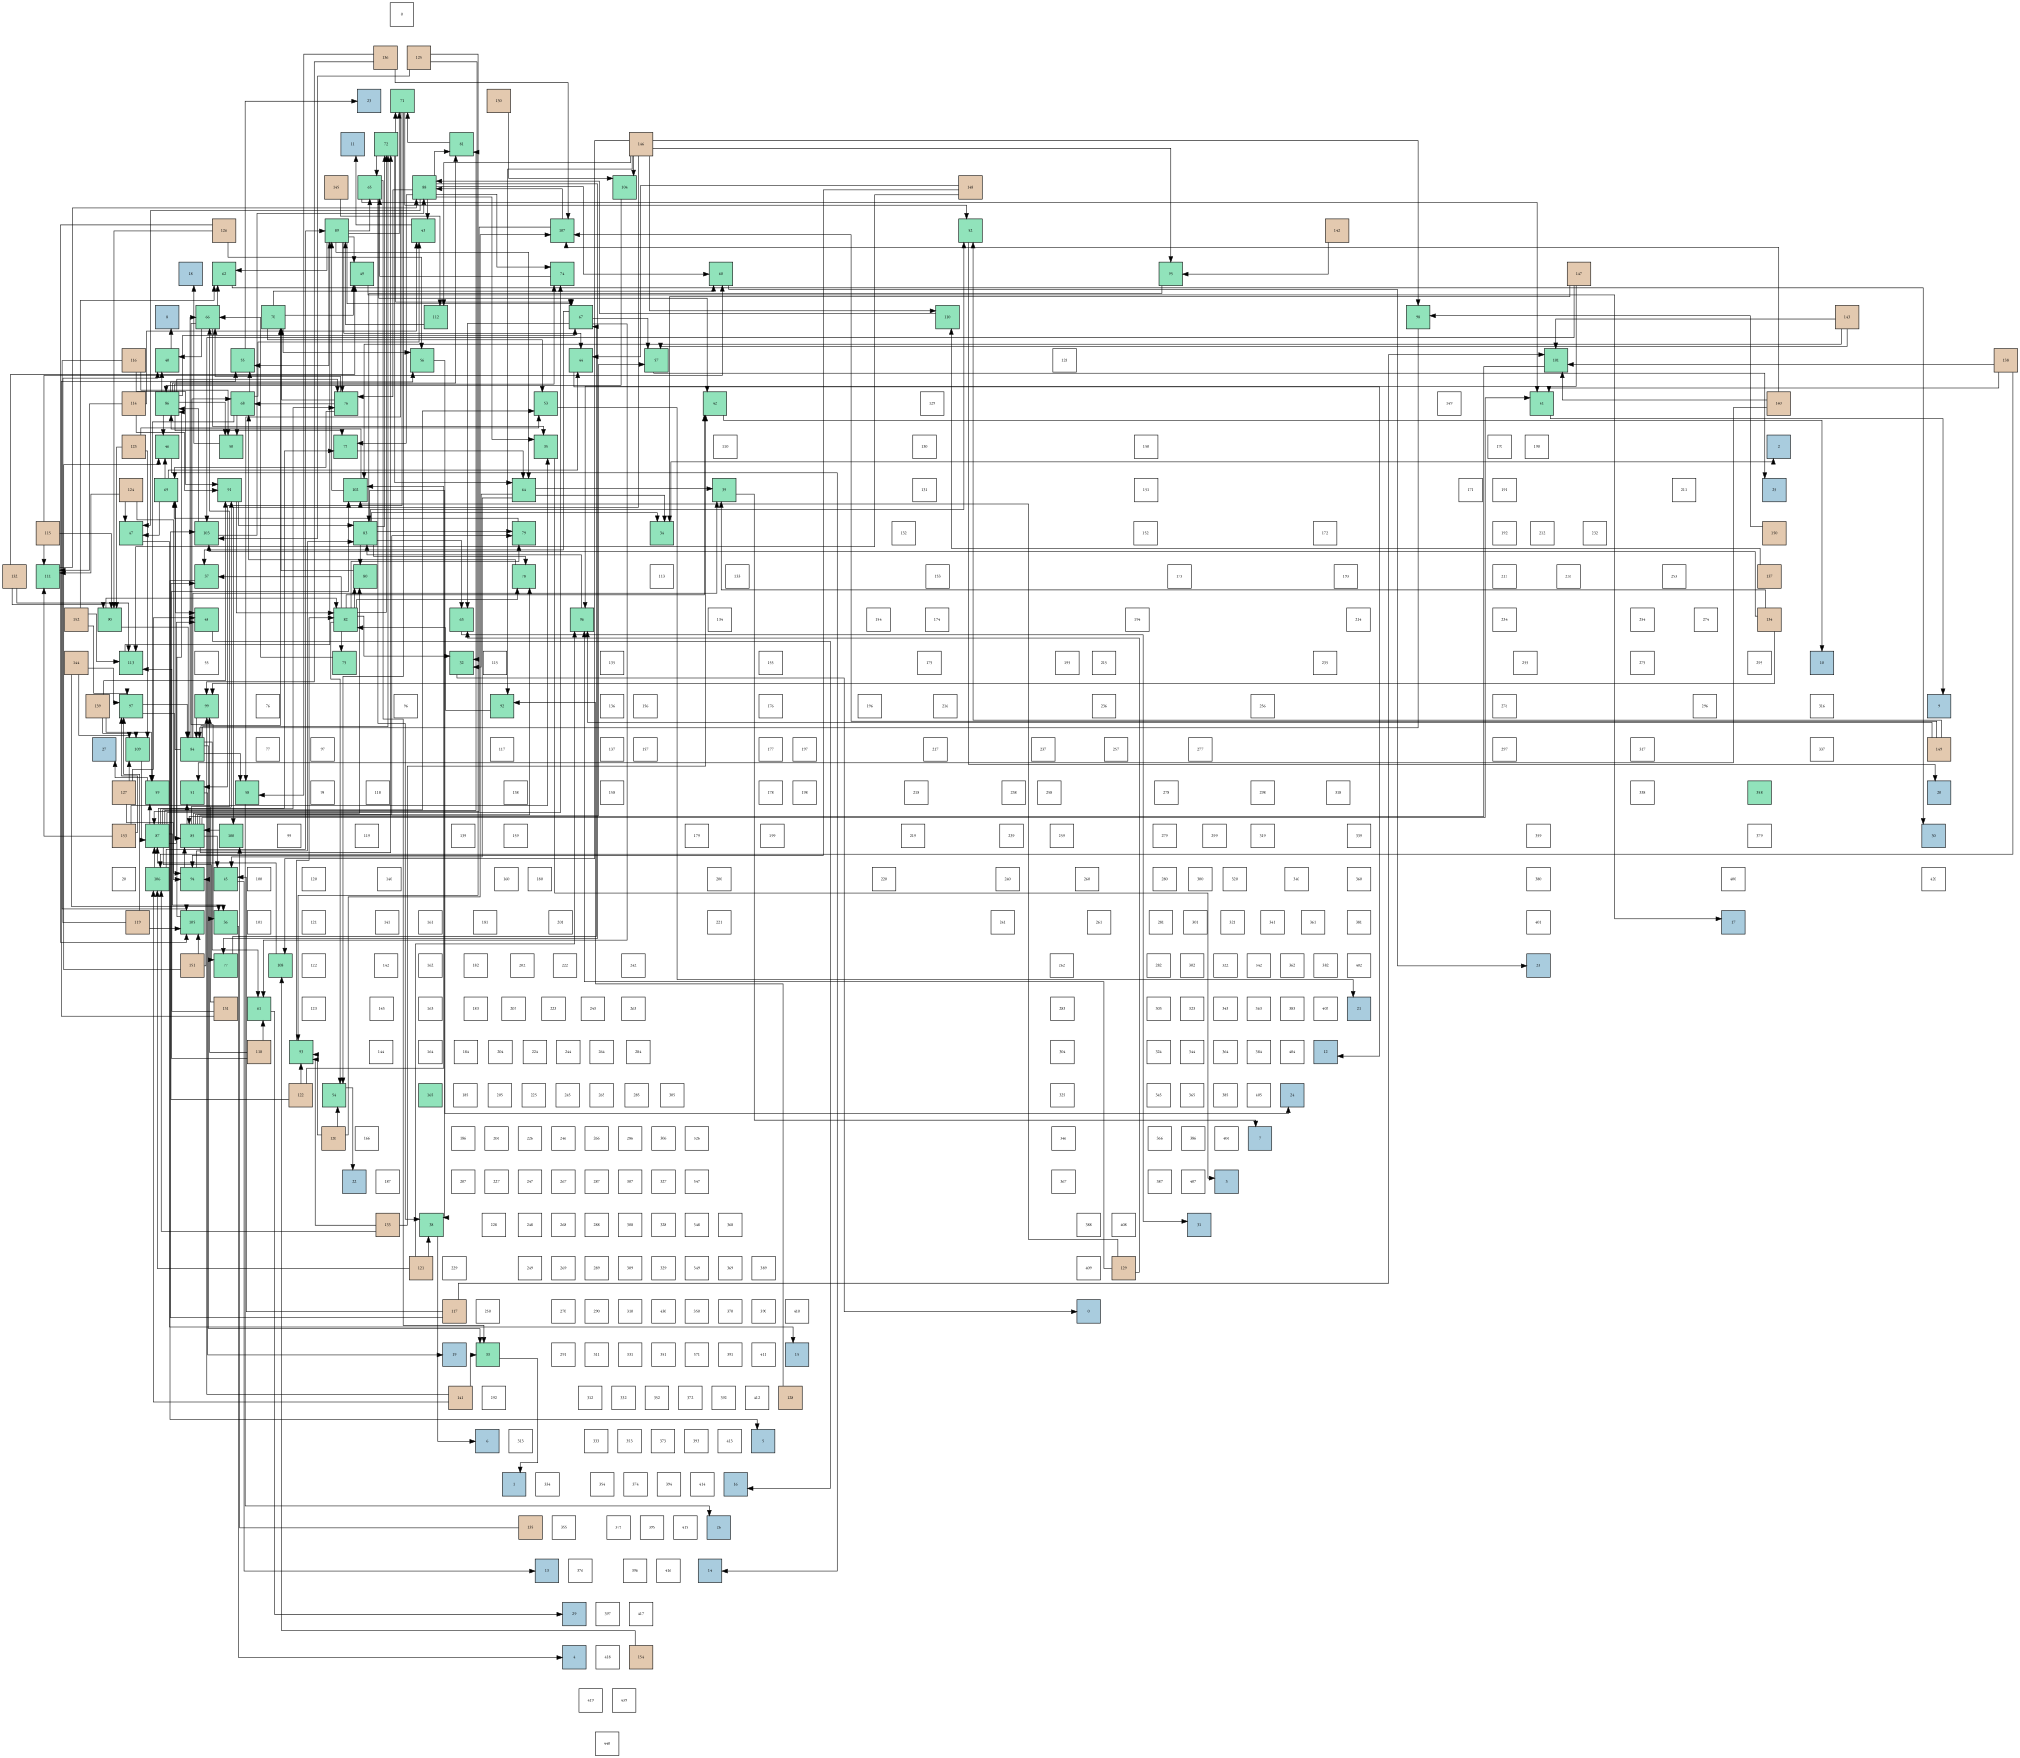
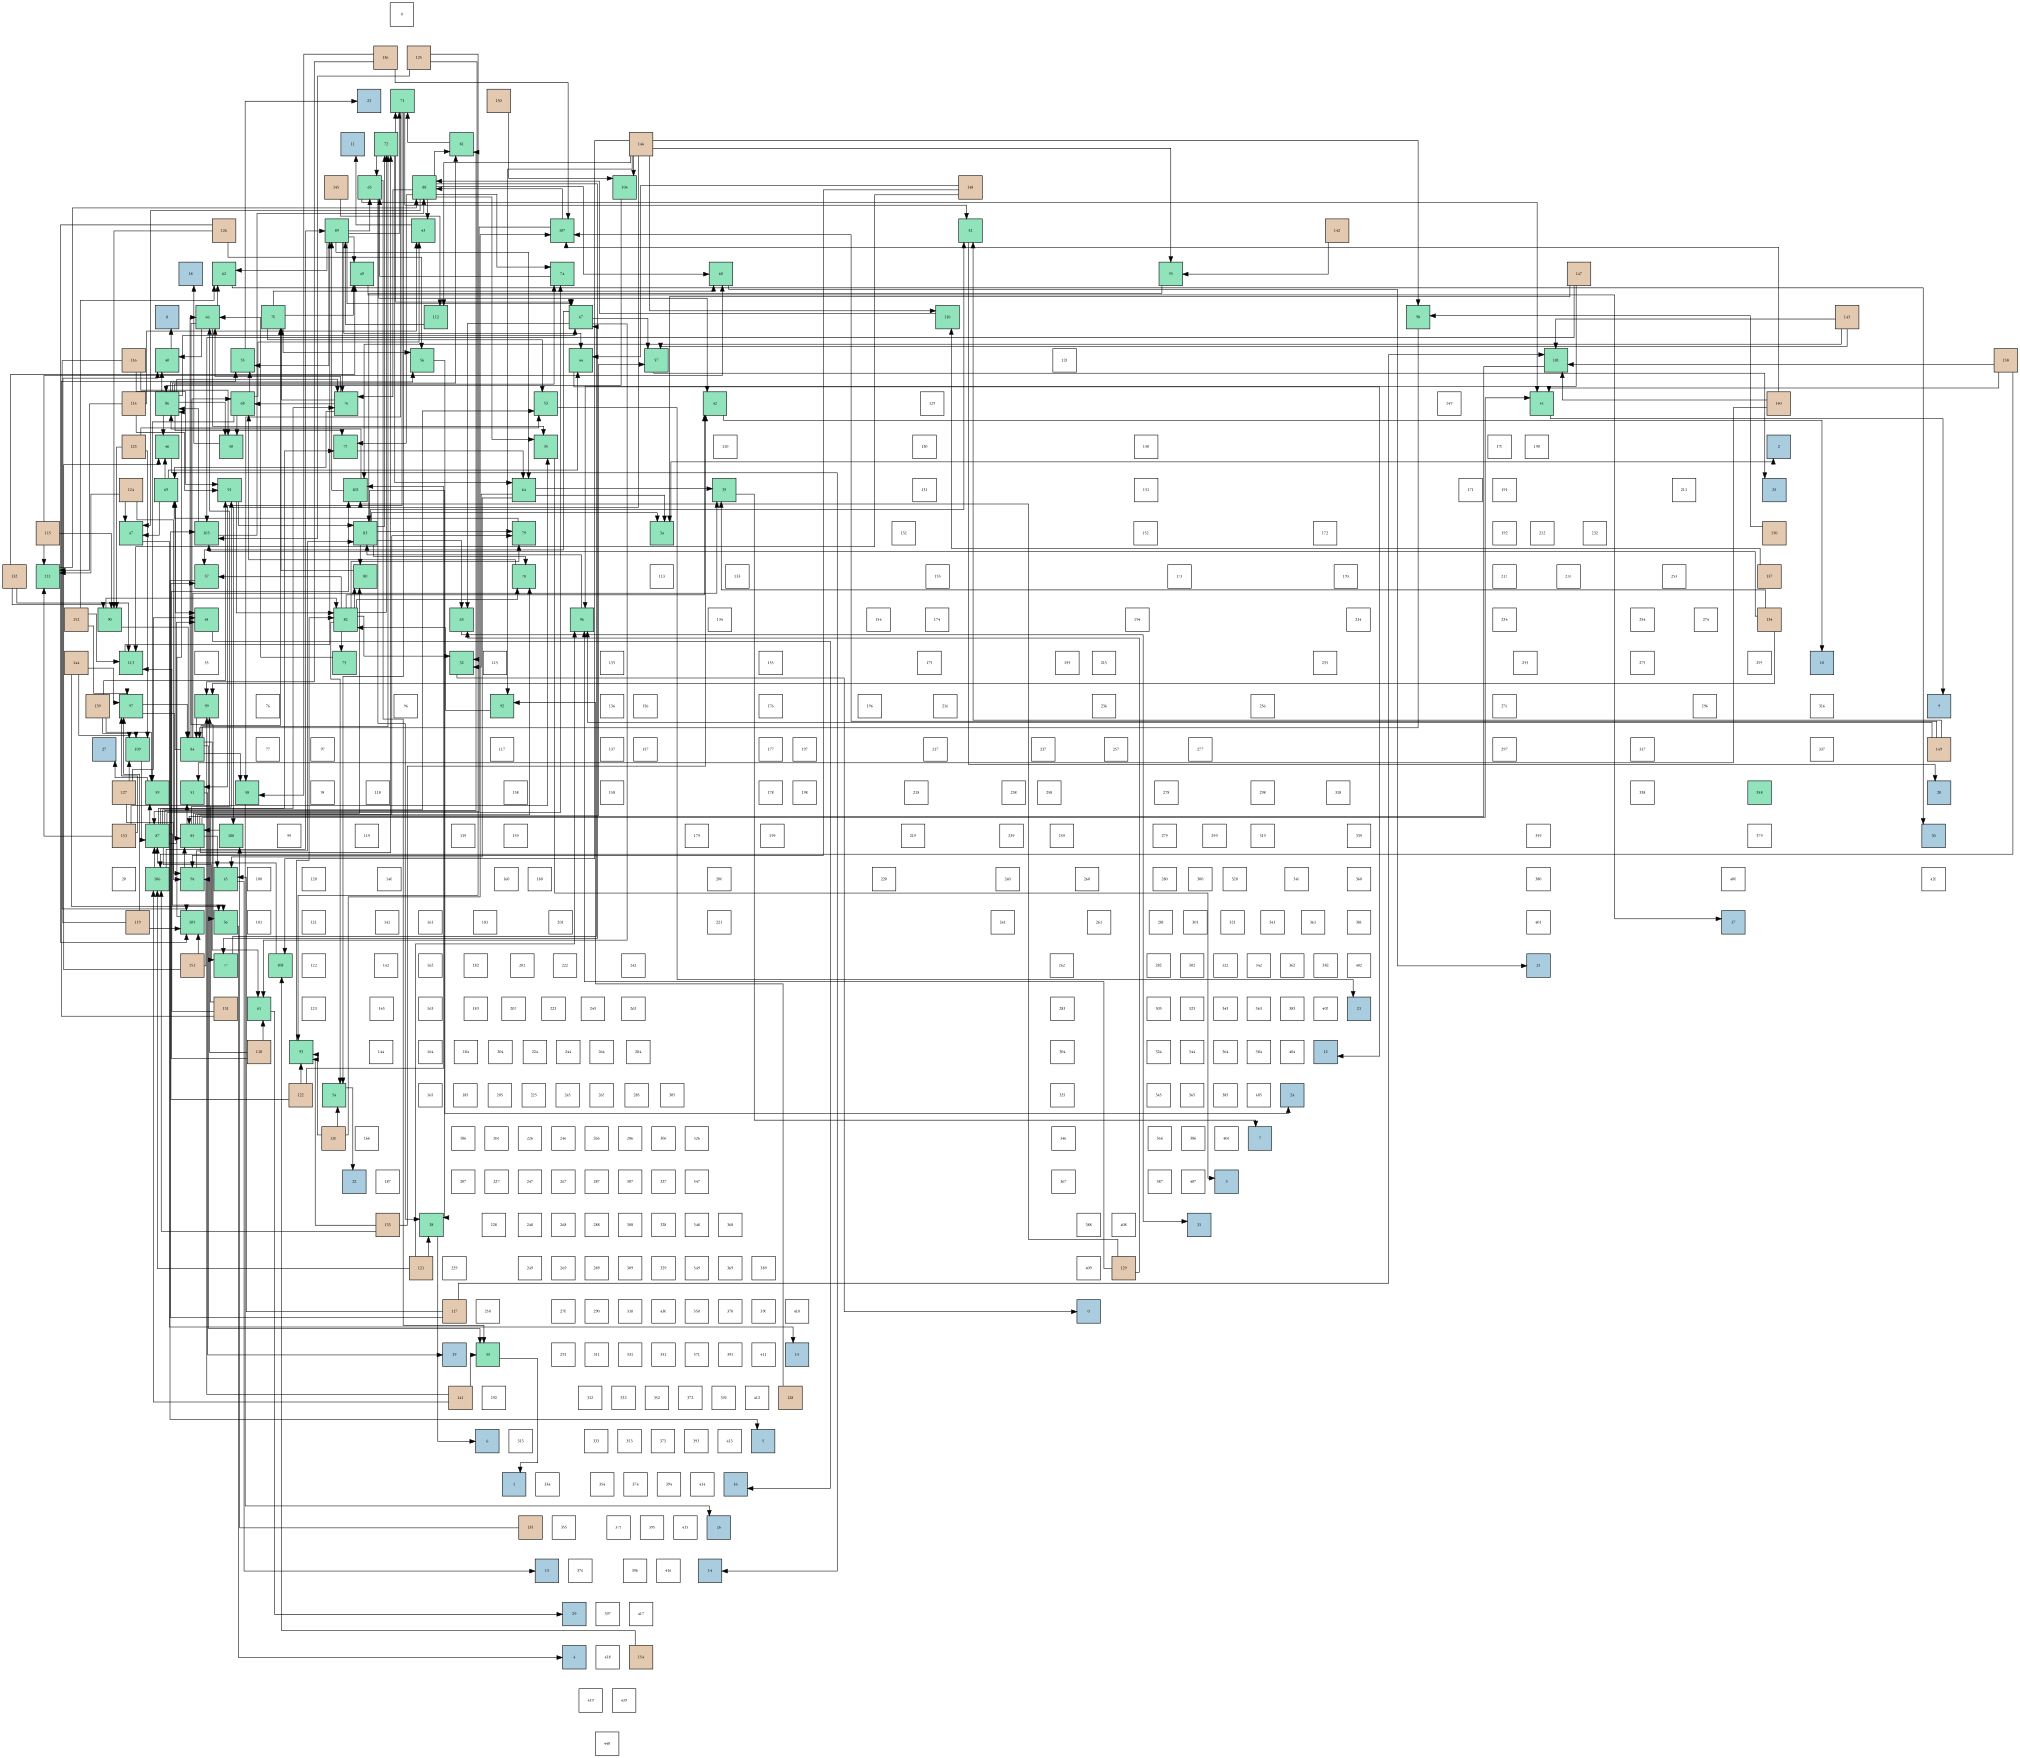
(430, 1095) -> (430, 1095)
